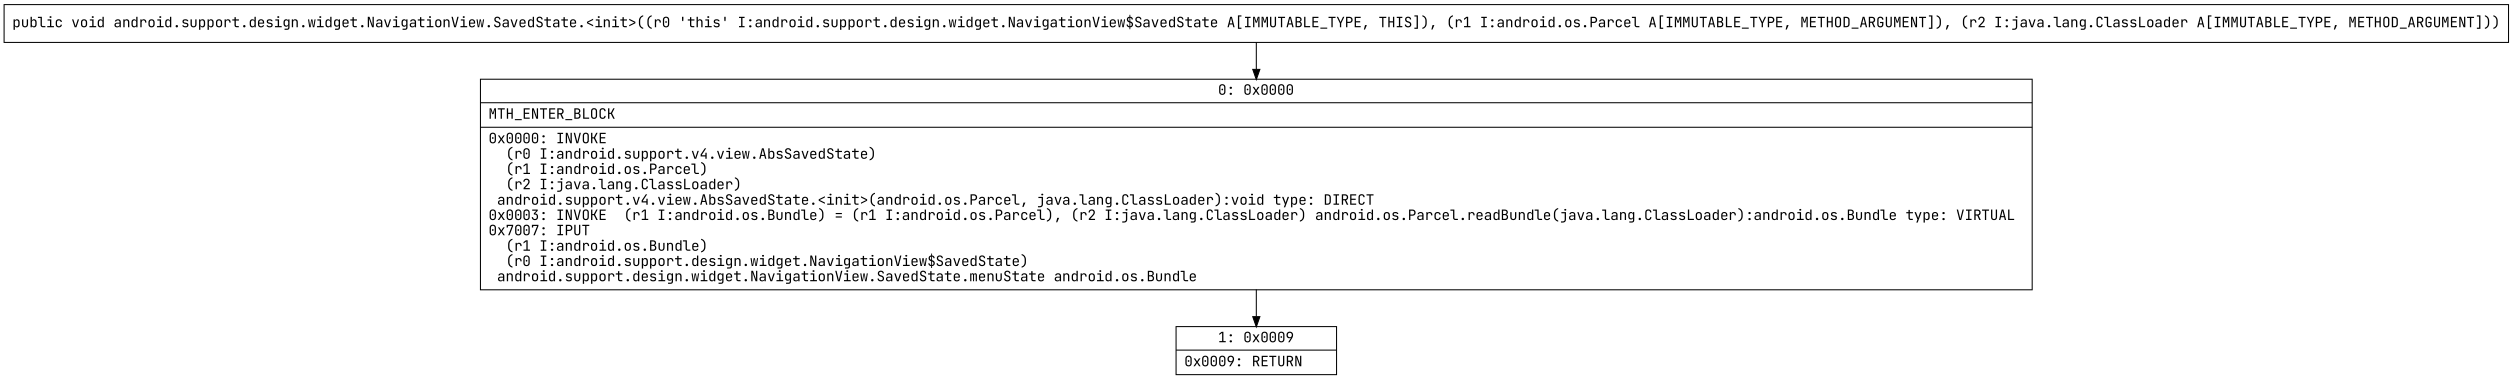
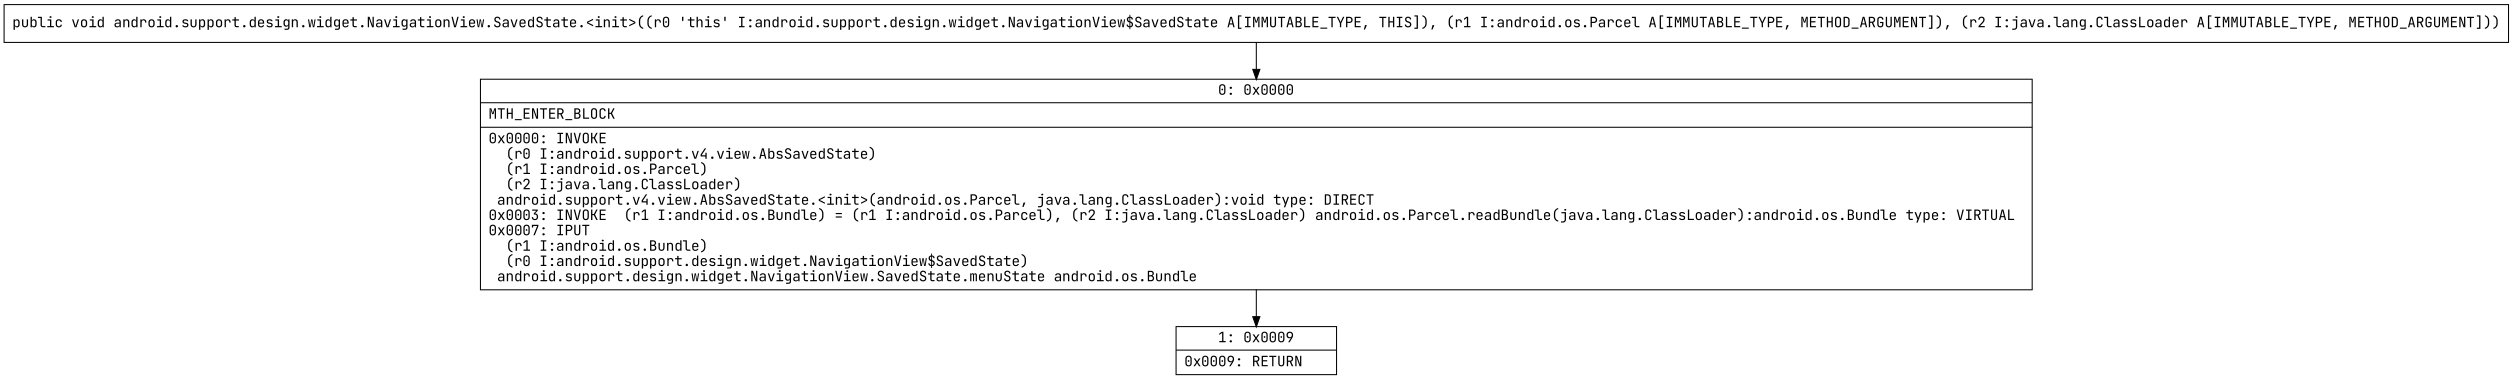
(548, 231) -> (548, 231)
